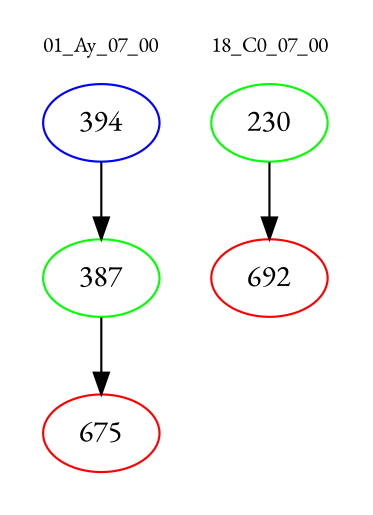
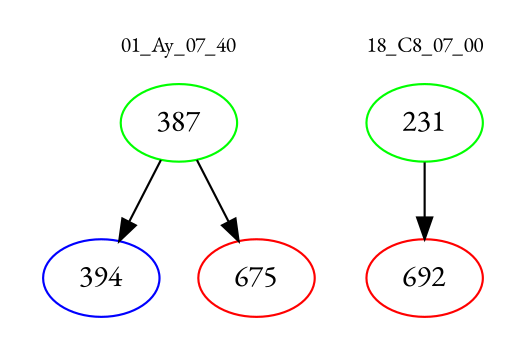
(101, 46) -> (179, 46)
(271, 46) -> (426, 46)
(269, 123) -> (425, 123)
(101, 190) -> (145, 191)
